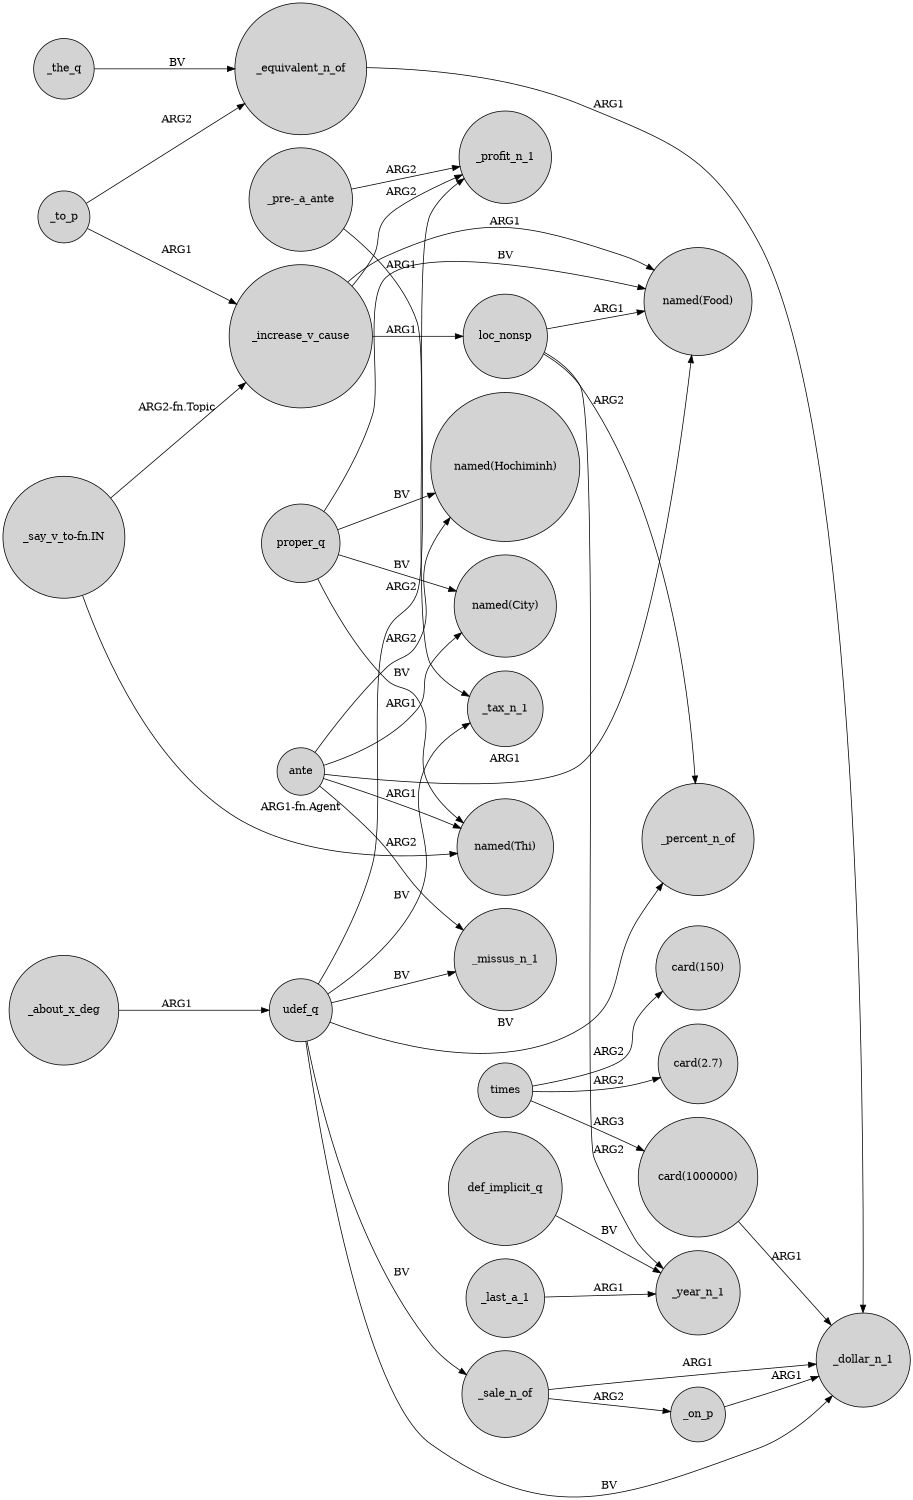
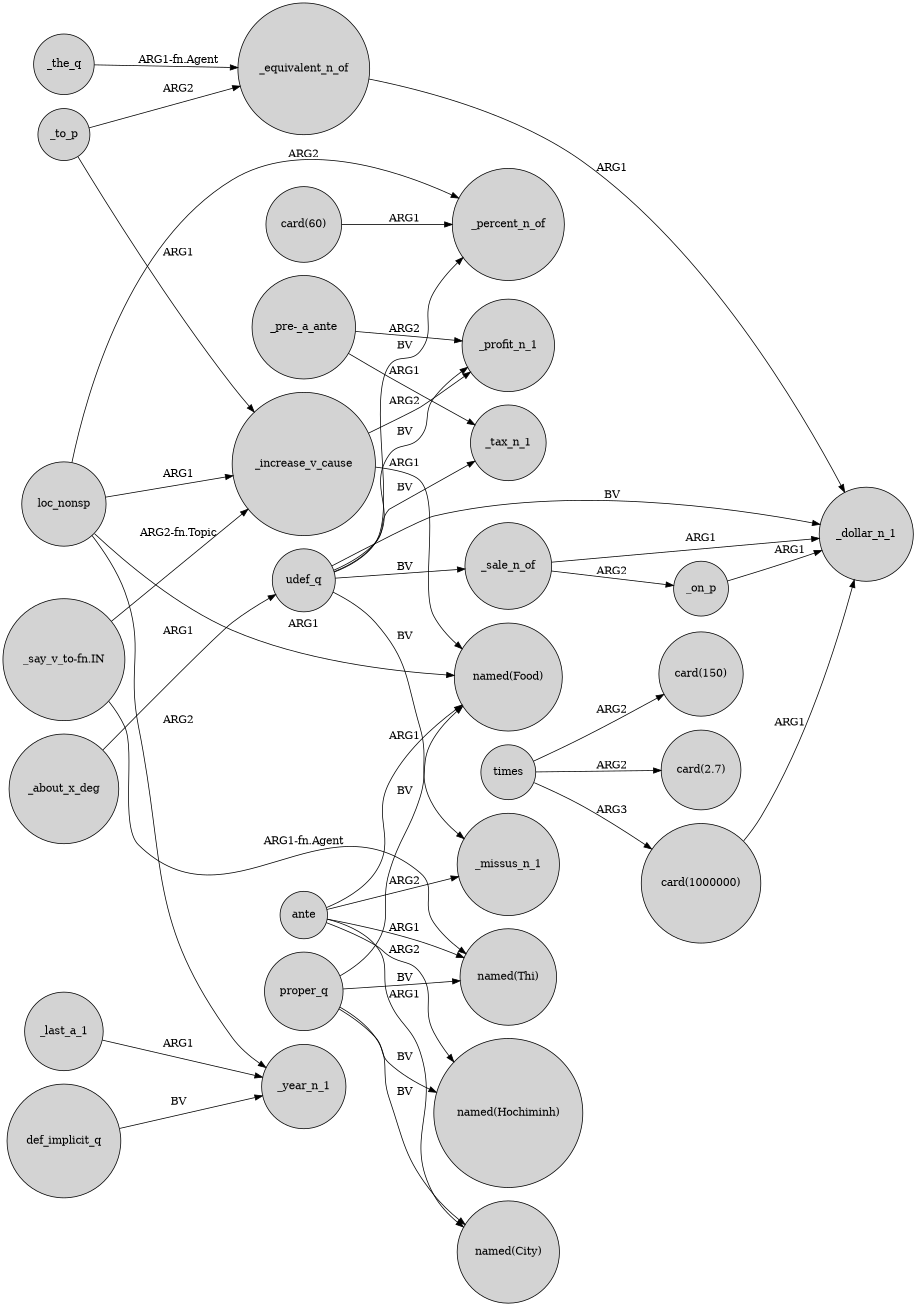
(177, 63) -> (178, 60)
none -> (304, 224)
(414, 336) -> (166, 487)
(402, 588) -> (405, 432)
